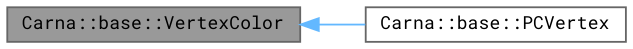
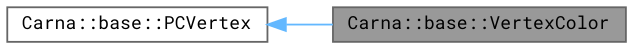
(342, 25) -> (310, 25)
